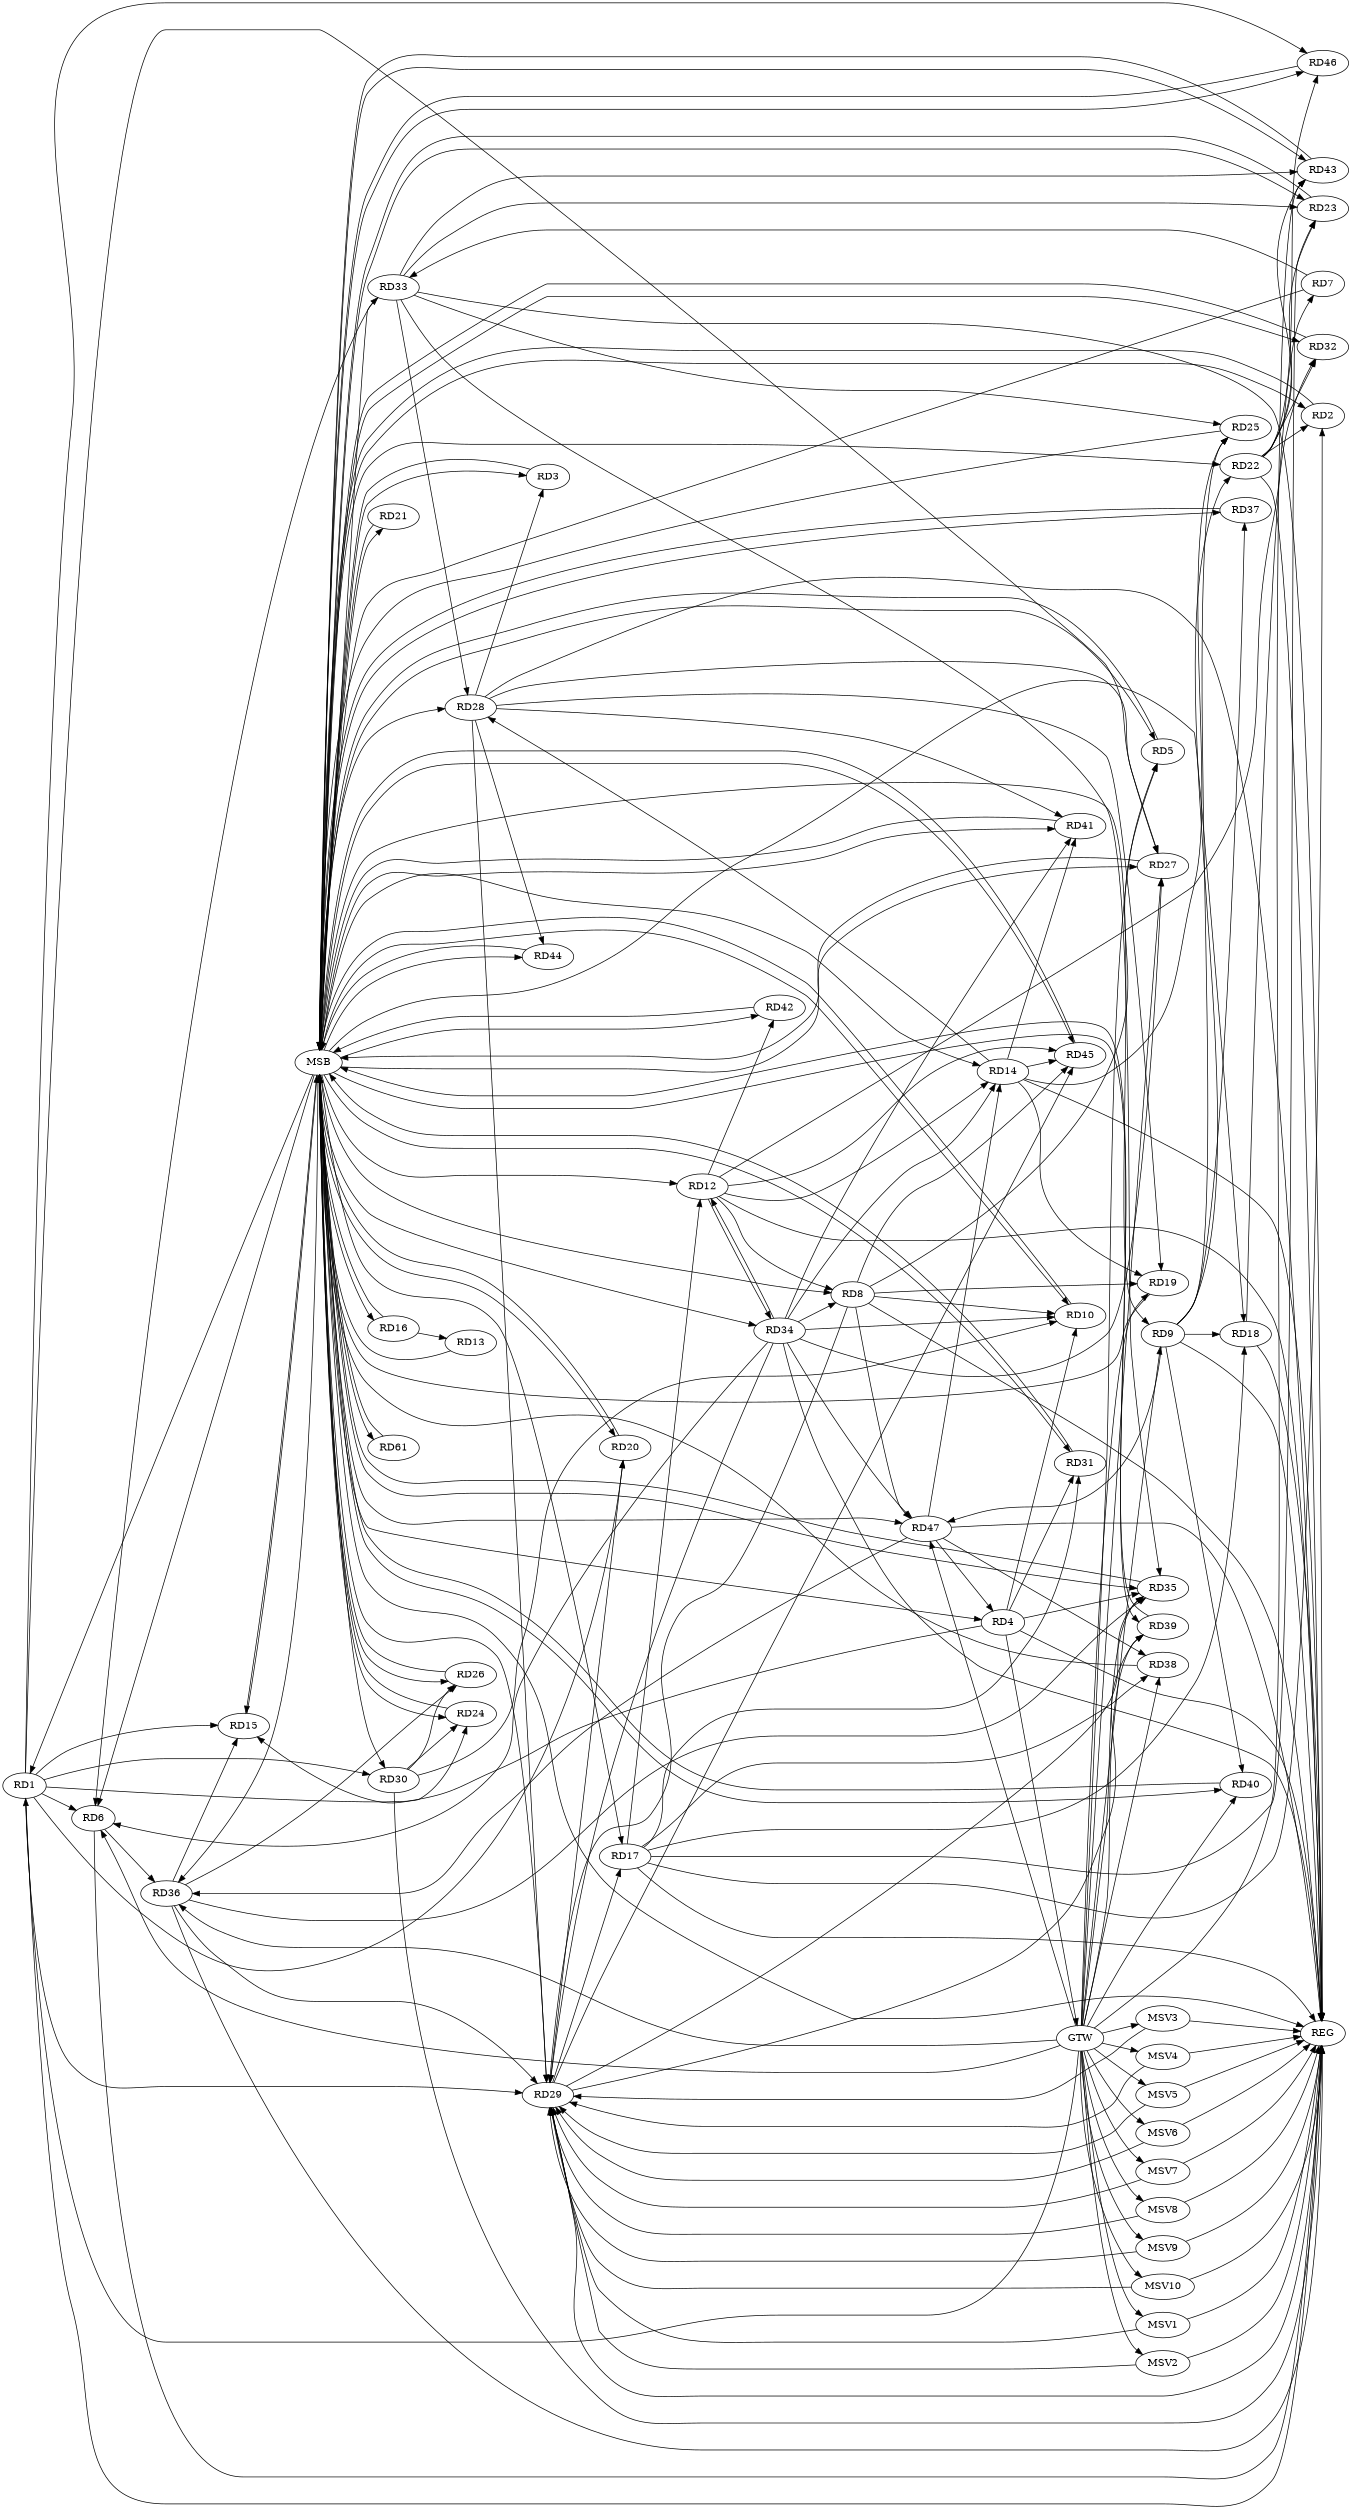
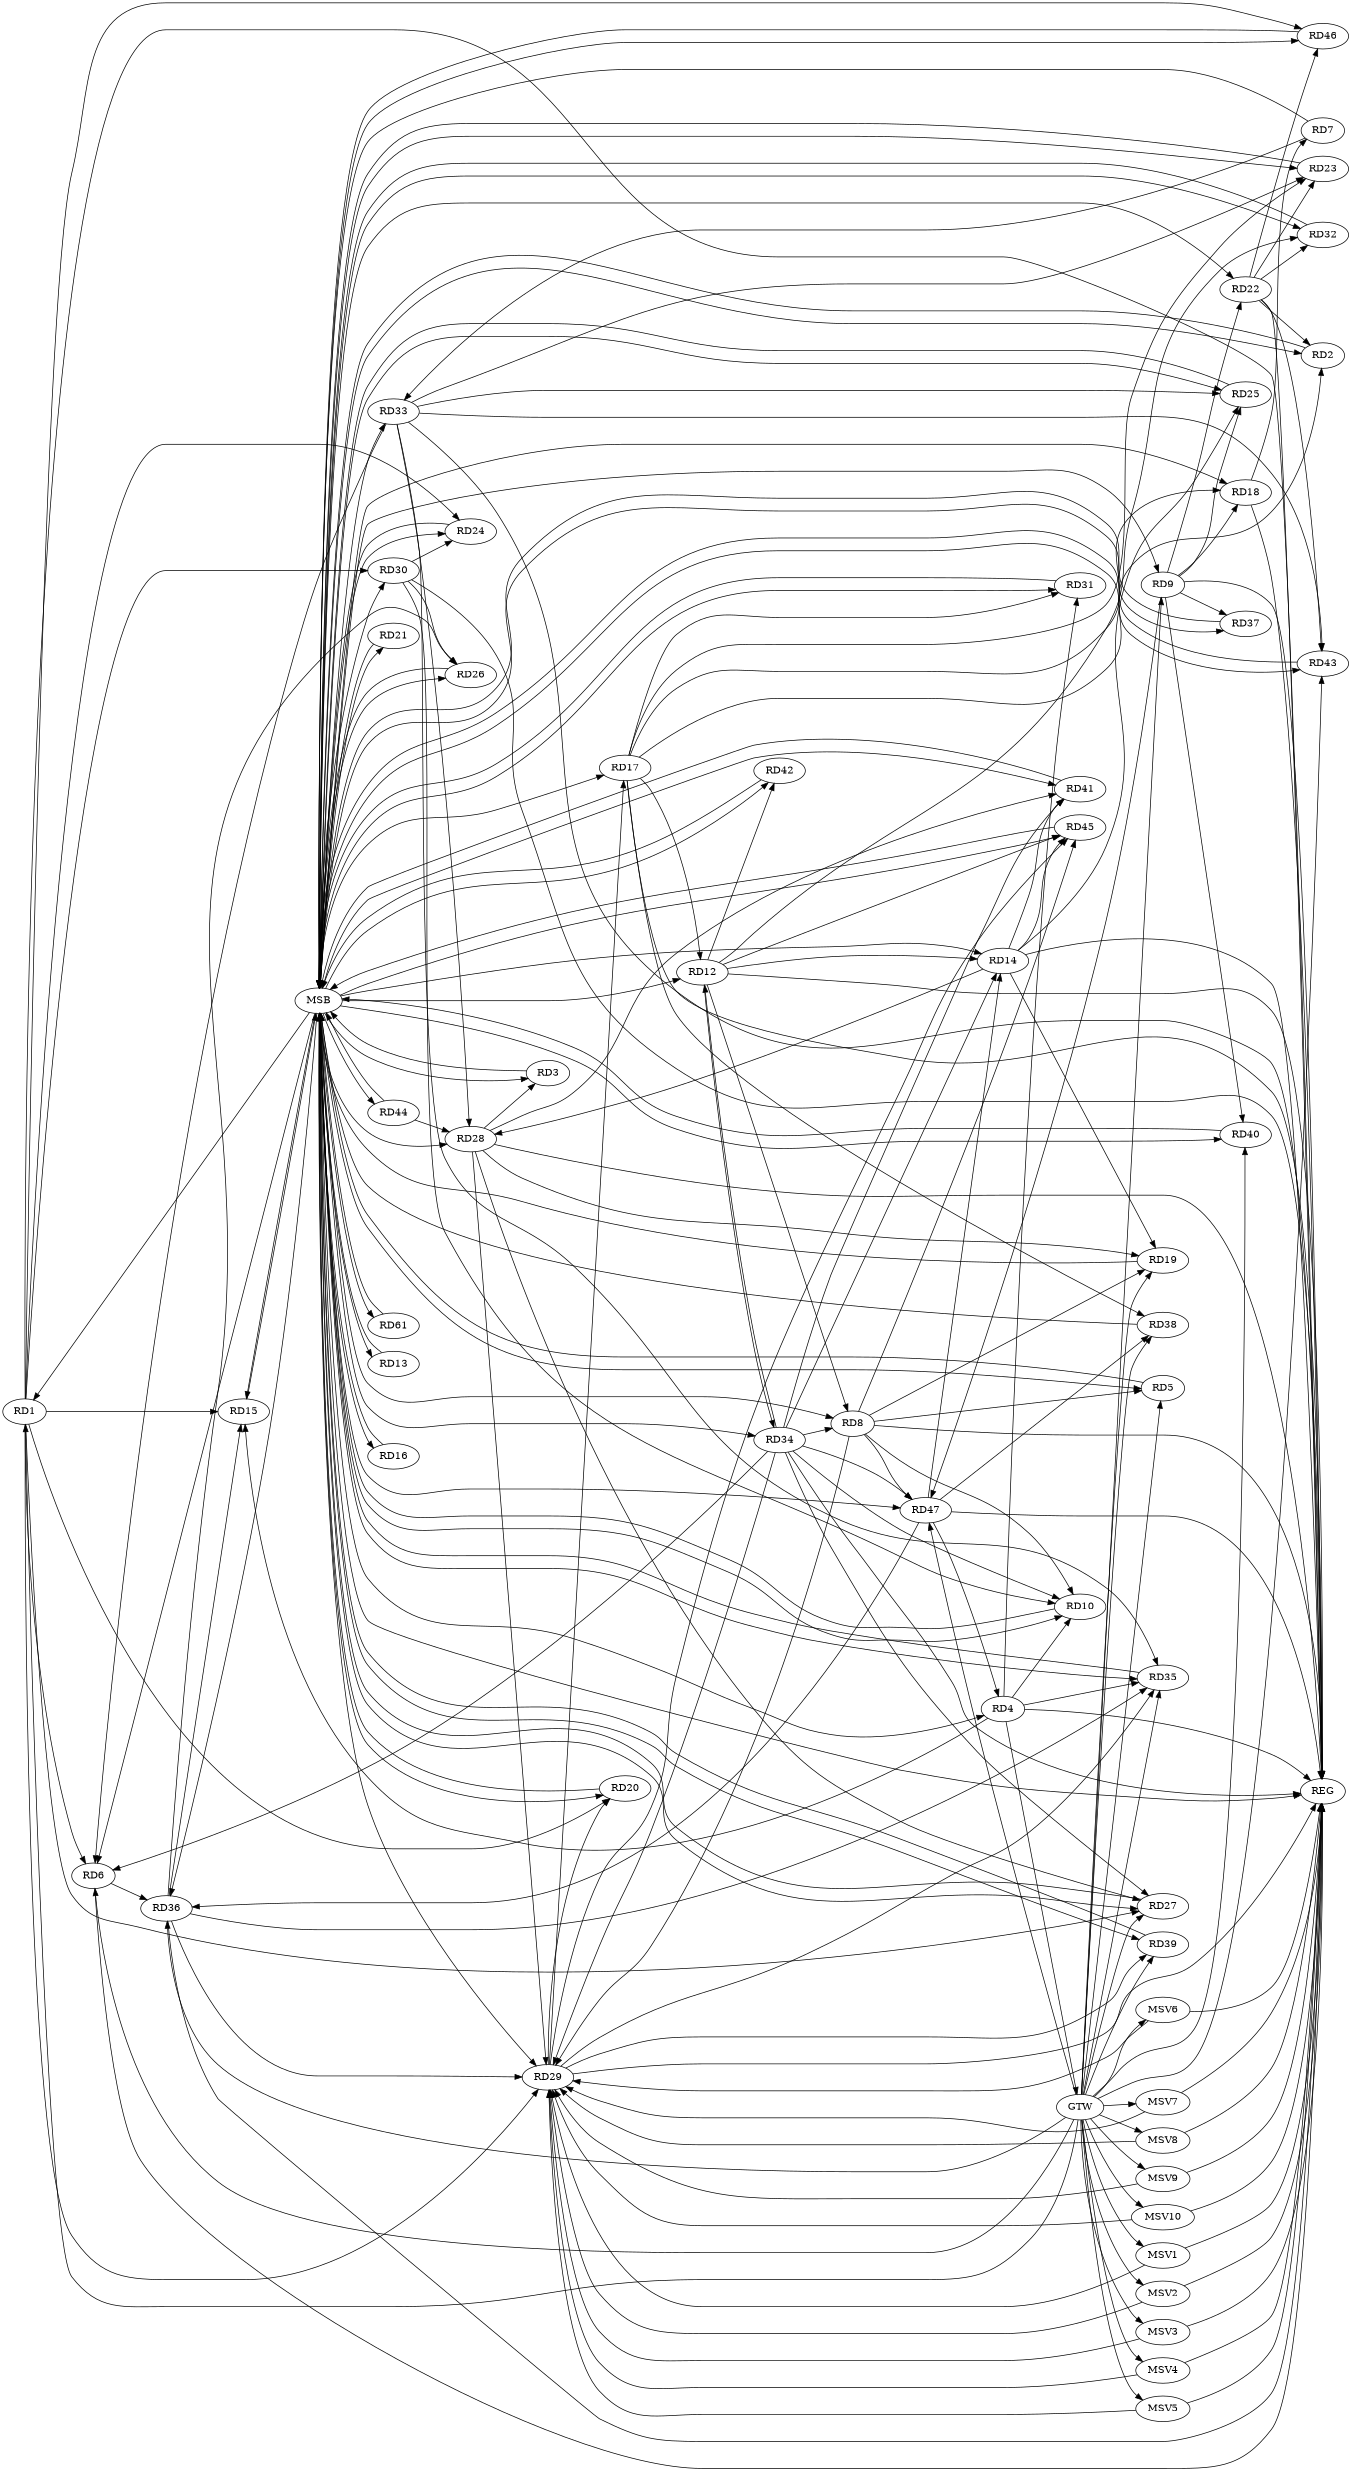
none -> (485, 336)
(508, 829) -> (425, 1124)
(429, 1335) -> (333, 1184)
